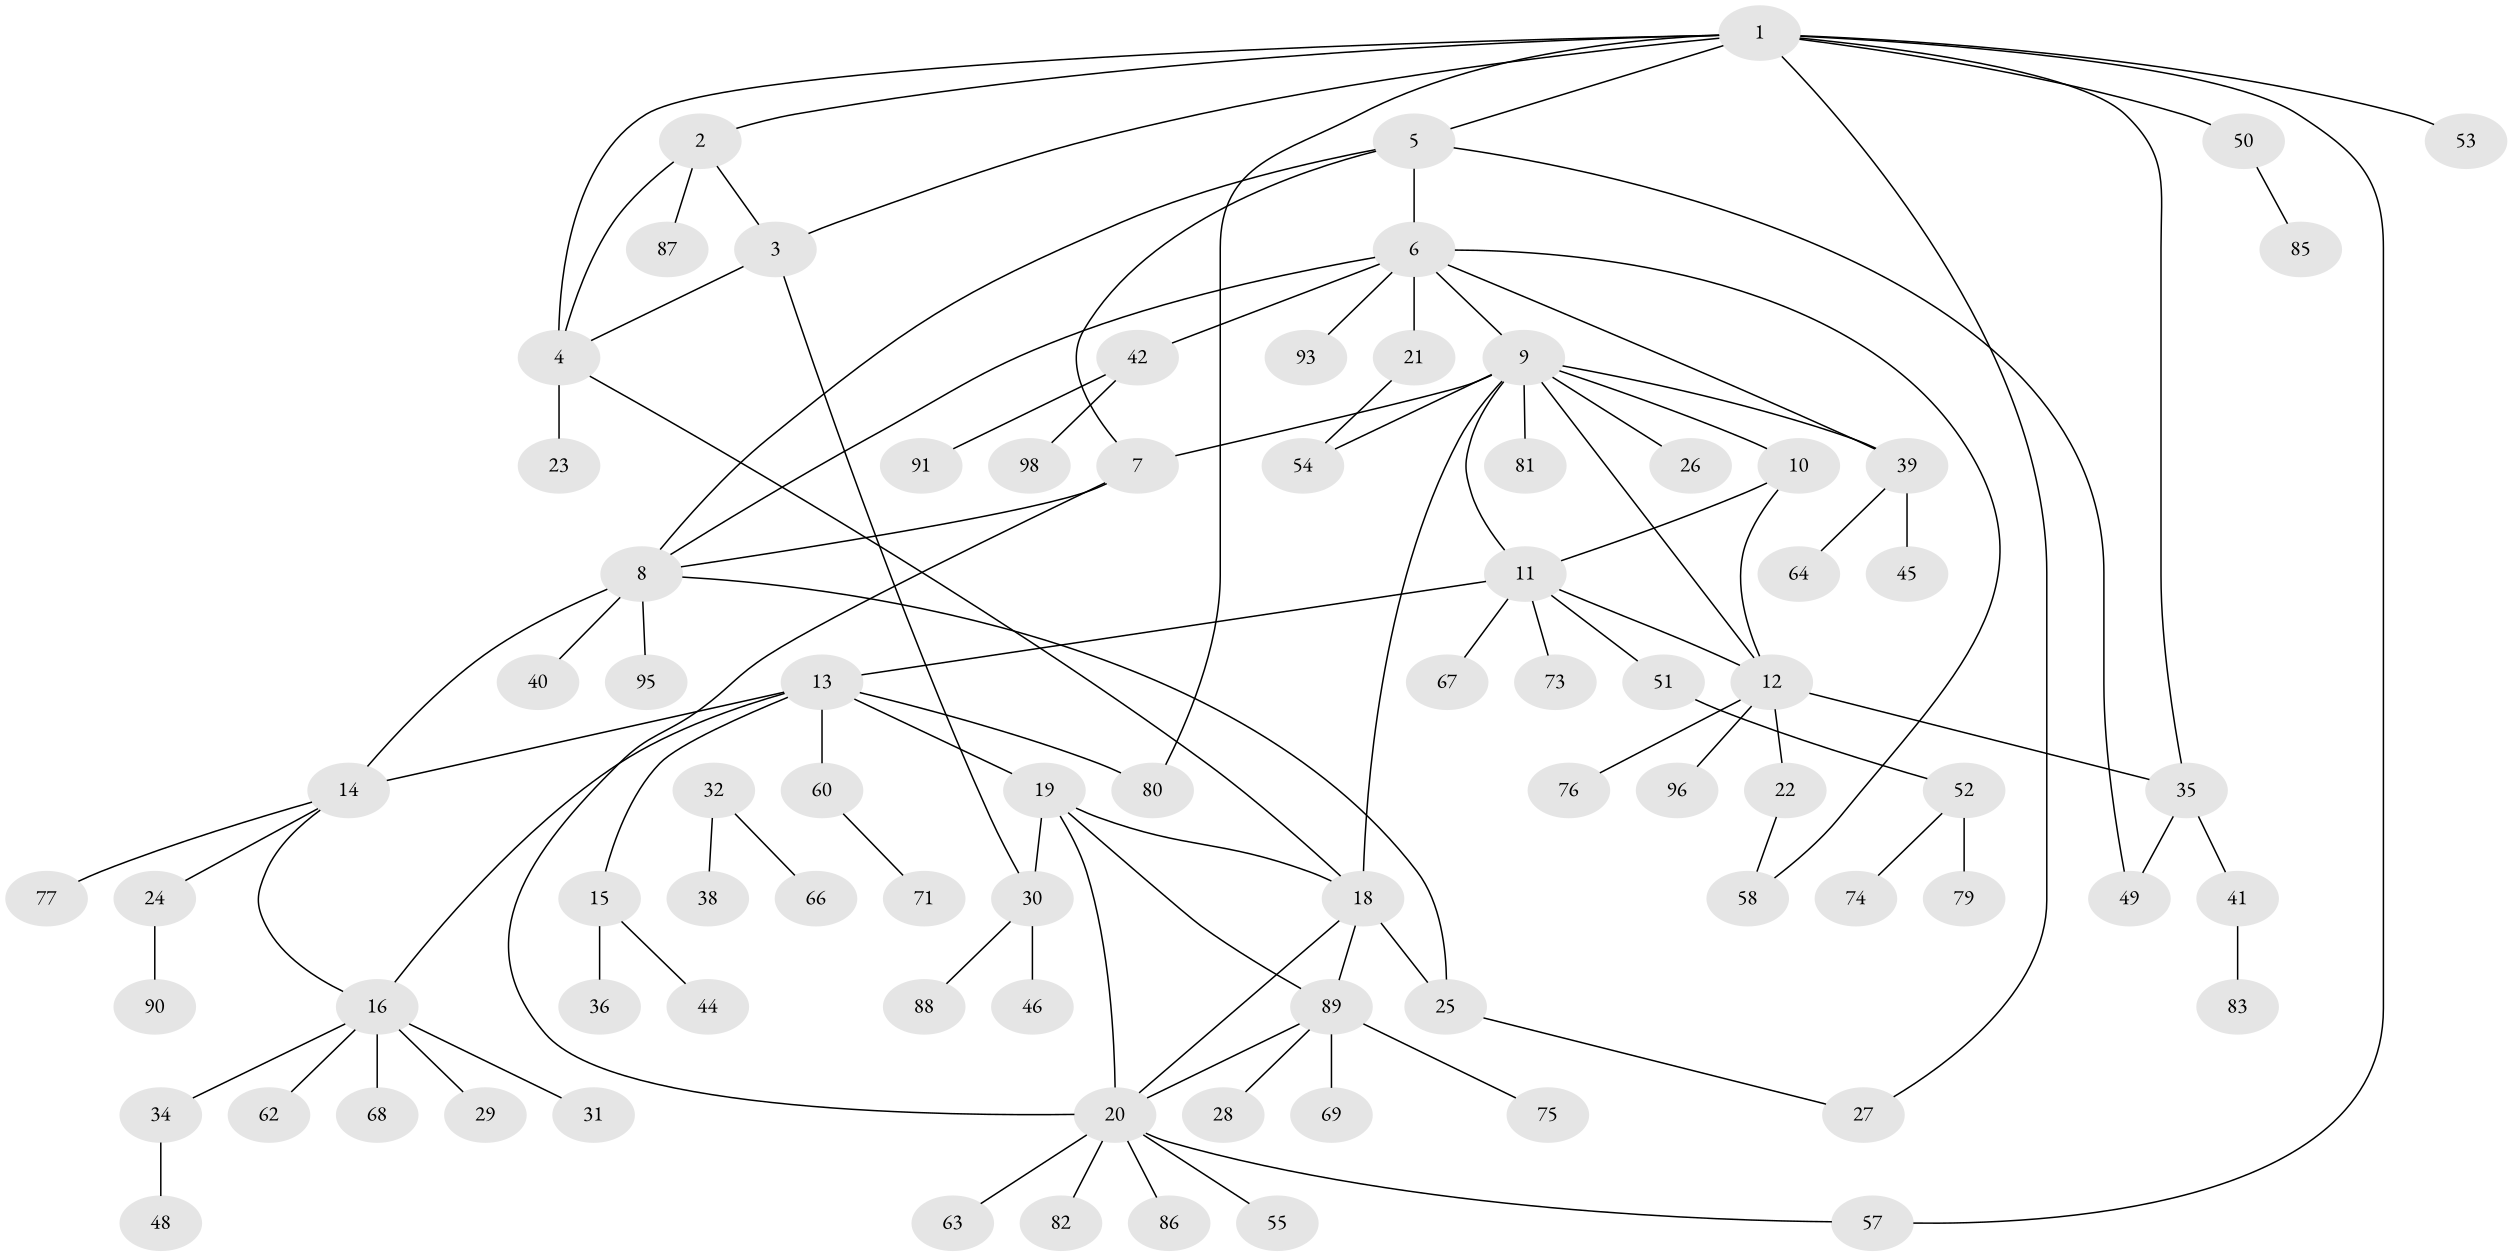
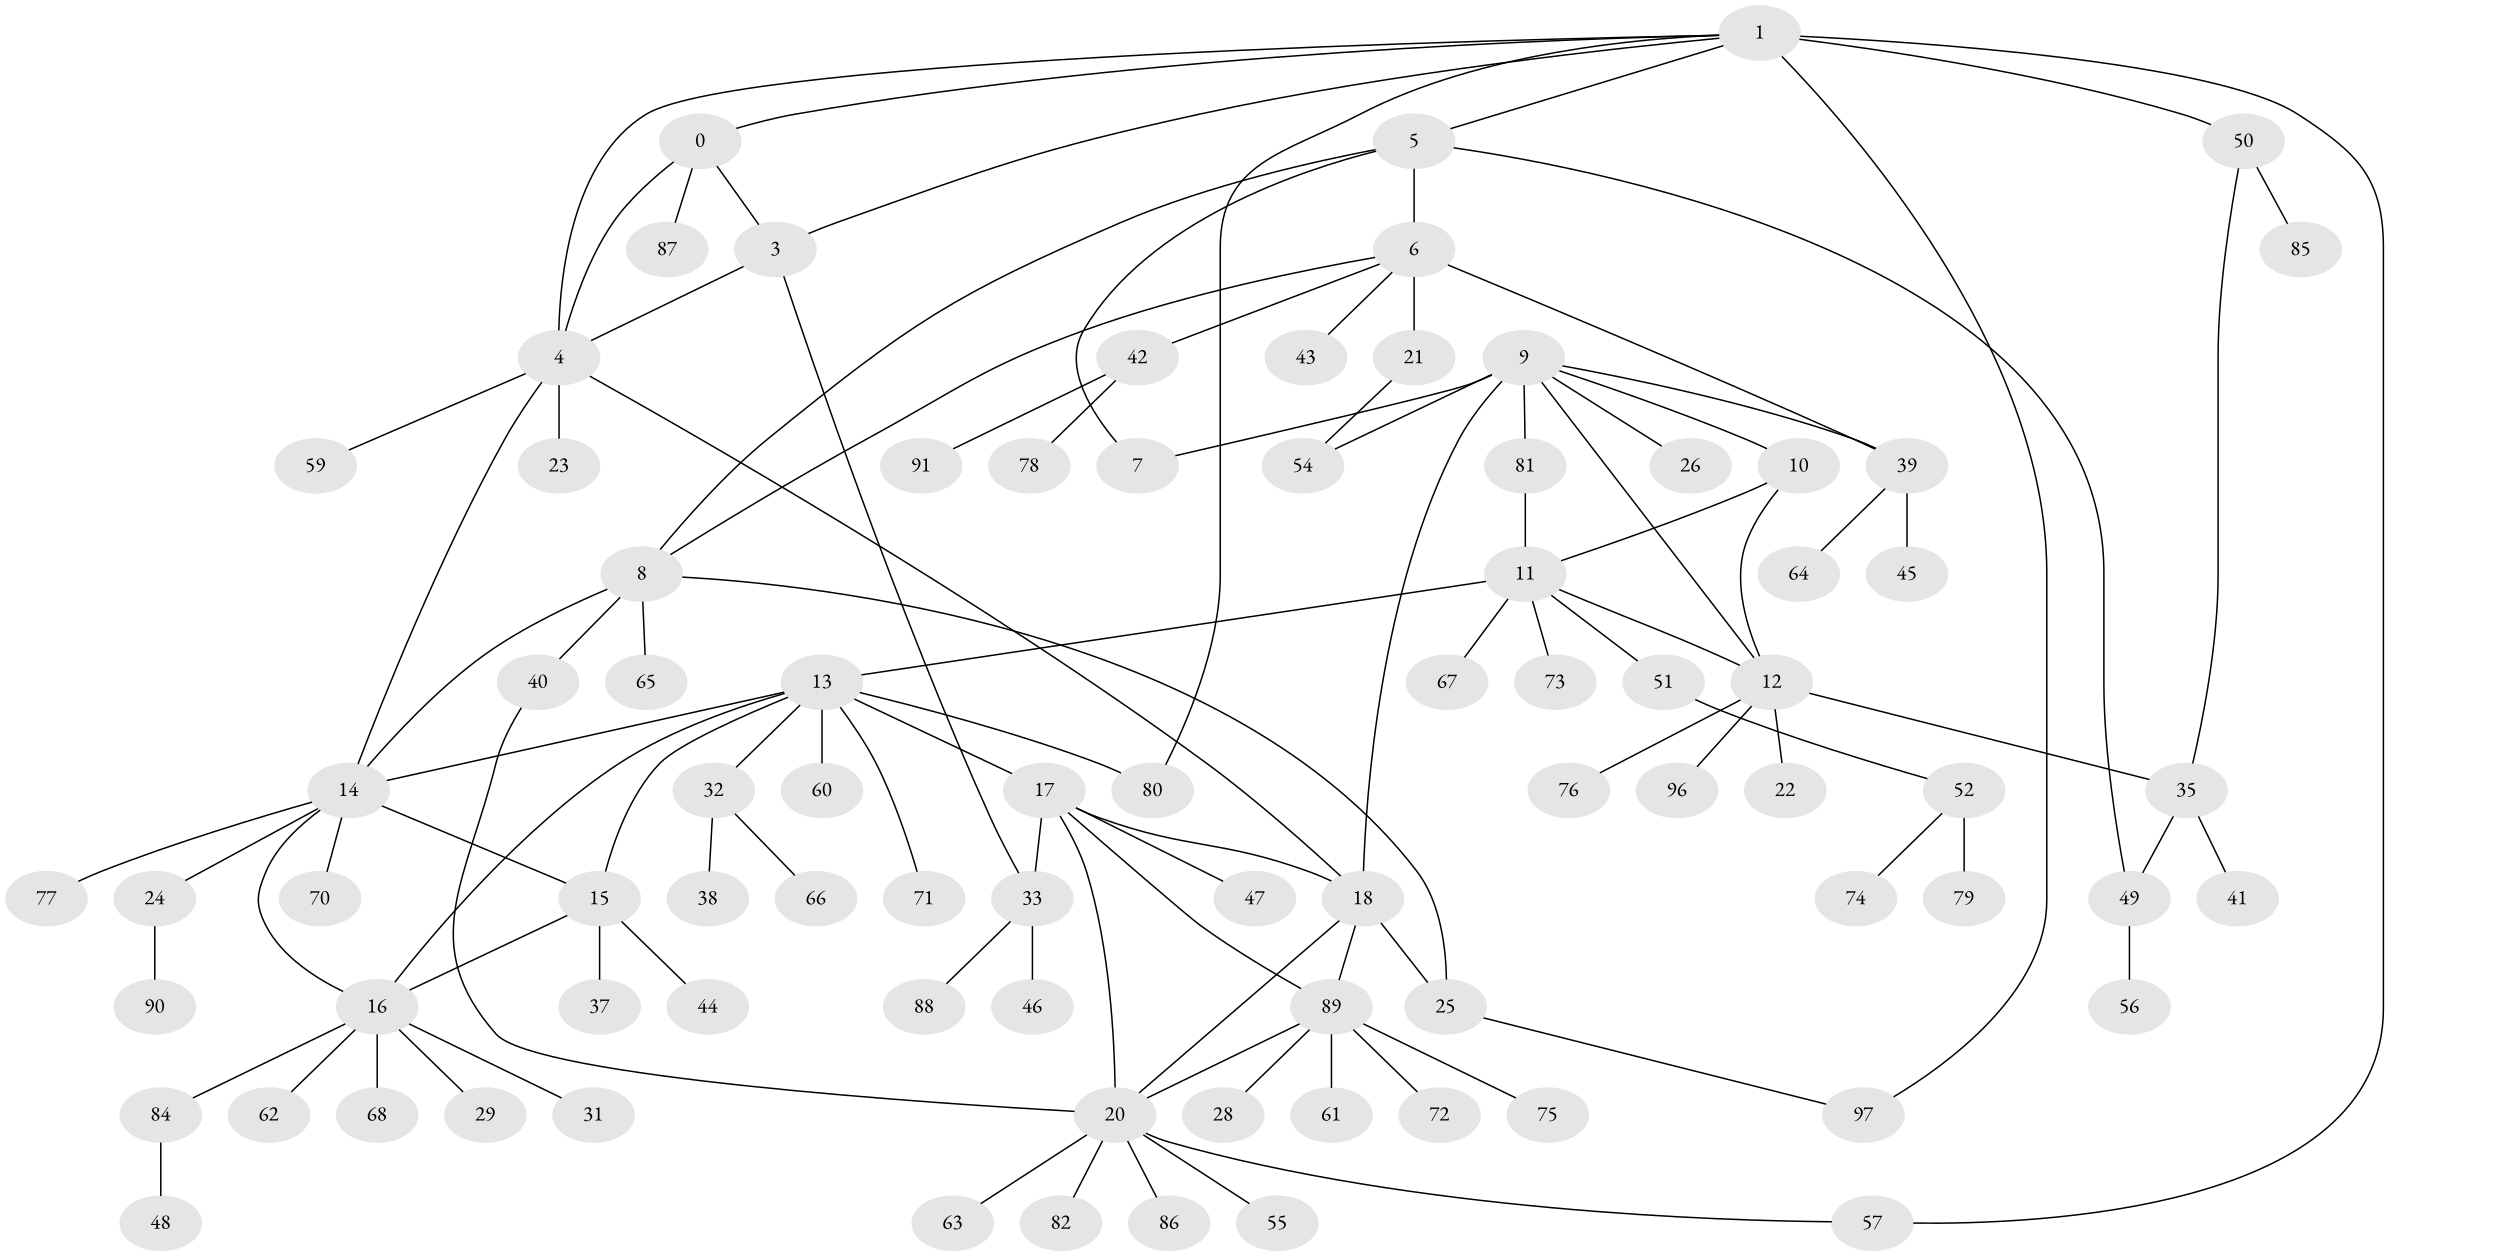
(700, 141) -> (700, 141)
(2466, 141) -> none
(2161, 266) -> (2218, 466)
(1469, 304) -> none
(1306, 358) -> (1306, 358)
none -> (316, 466)
(1029, 466) -> (1029, 466)
(1466, 466) -> (1525, 520)
(895, 533) -> none
none -> (440, 568)
(646, 682) -> (646, 682)
none -> (768, 736)
(1044, 790) -> (1044, 790)
(873, 845) -> (887, 786)
none -> (483, 848)
(528, 878) -> (609, 1067)
none -> (320, 899)
(1032, 899) -> (1032, 899)
none -> (1255, 899)
(1748, 899) -> none
none -> (488, 953)
(600, 1007) -> (600, 1007)
none -> (2129, 1007)
(2238, 1007) -> none
(161, 1115) -> (161, 1115)
(1331, 1115) -> (1331, 1115)
none -> (1440, 1115)
(1863, 1115) -> (1863, 1115)
